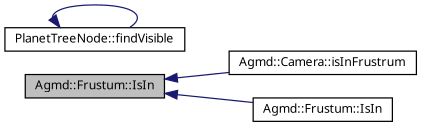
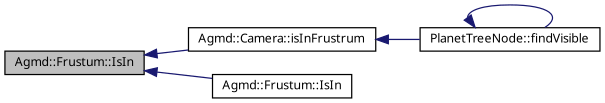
none -> (404, 39)
